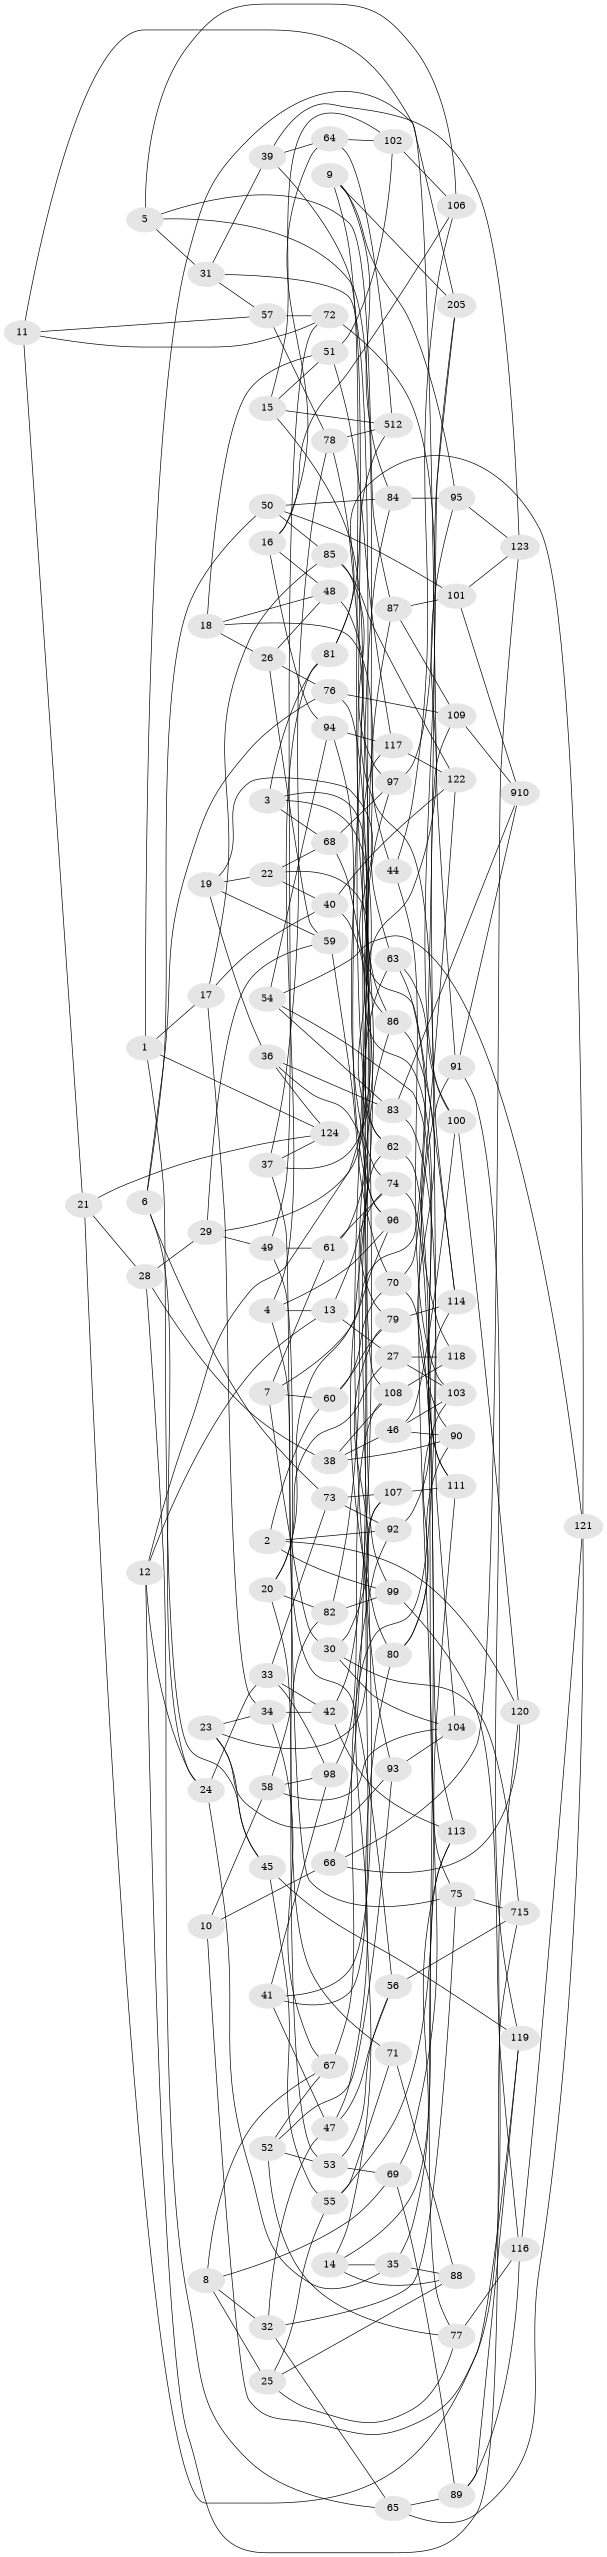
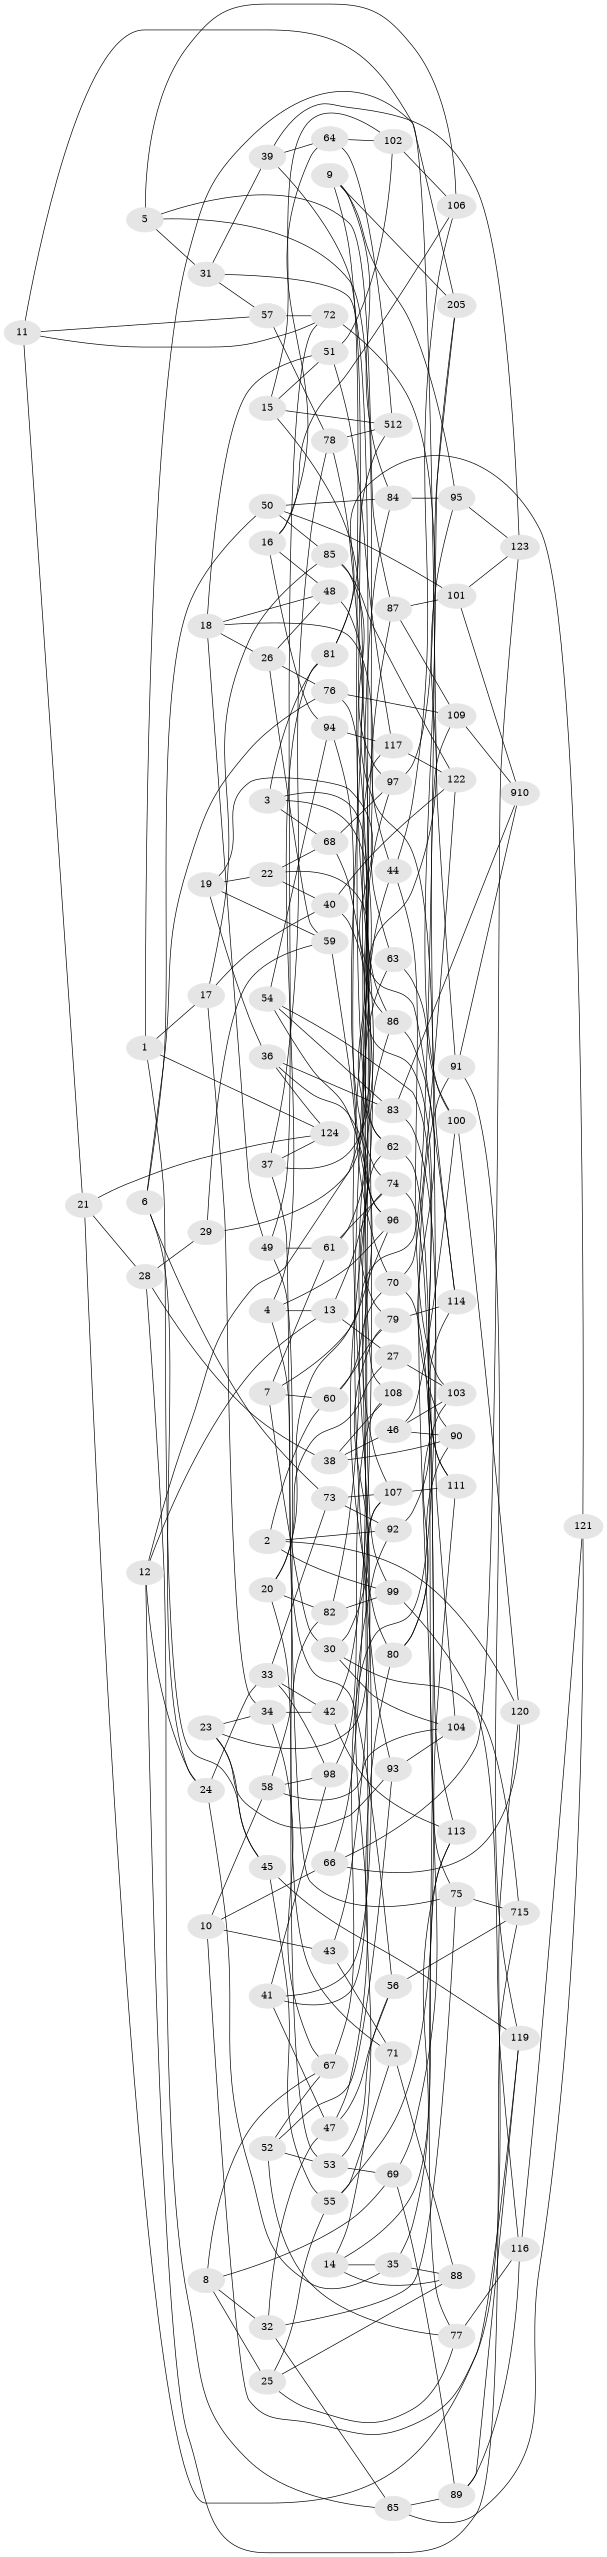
(515, 1144) -> (372, 1234)
(237, 1240) -> (230, 938)
(457, 1357) -> none
none -> (330, 1952)
